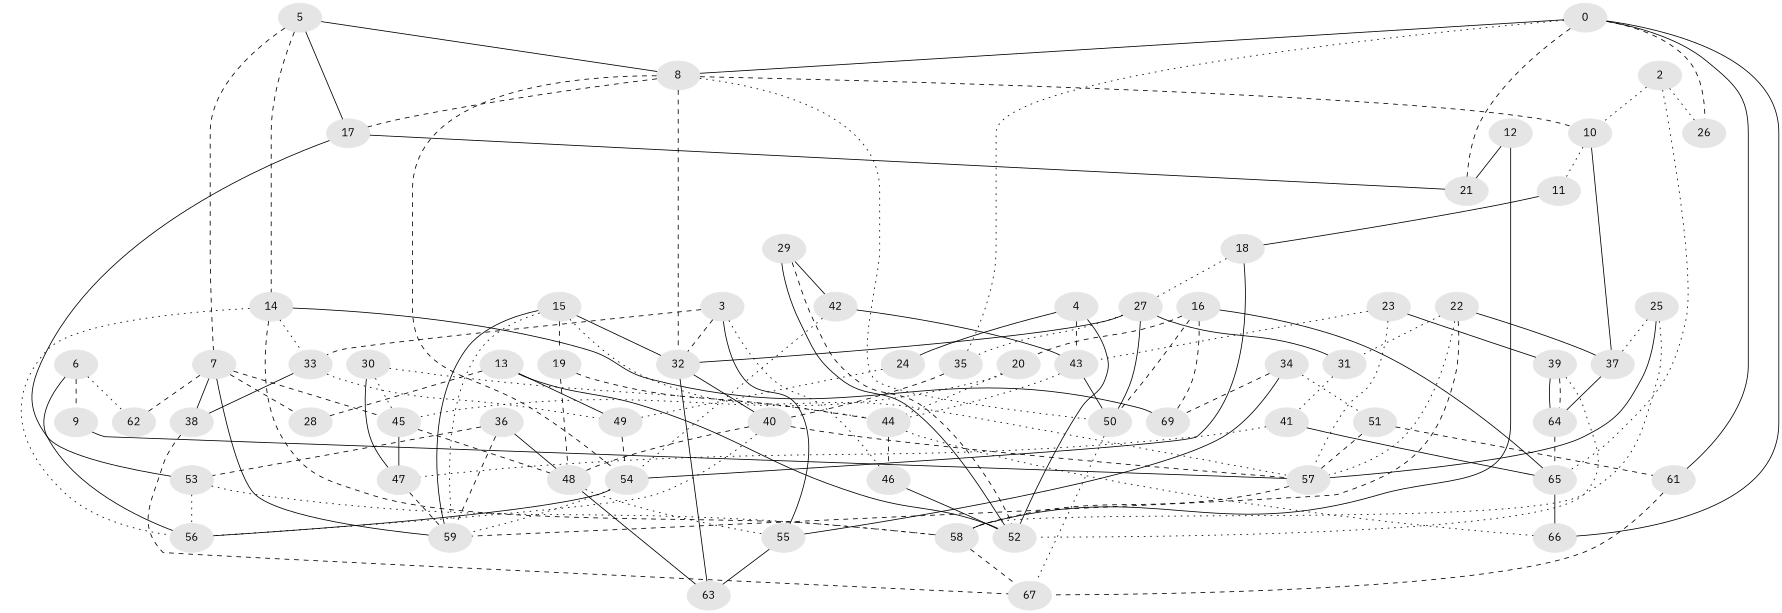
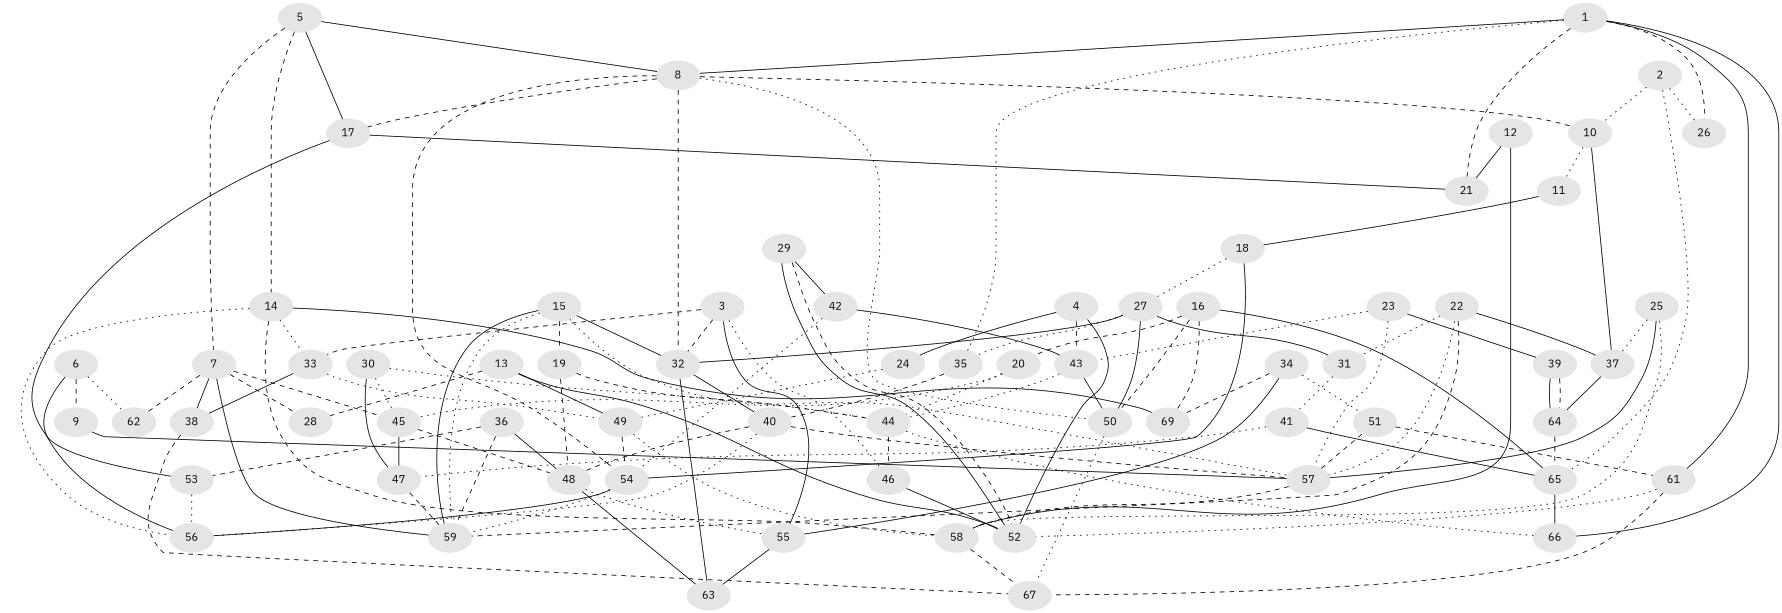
(1585, 18) -> (1585, 18)
(410, 510) -> (775, 510)
(1376, 529) -> (1348, 524)
